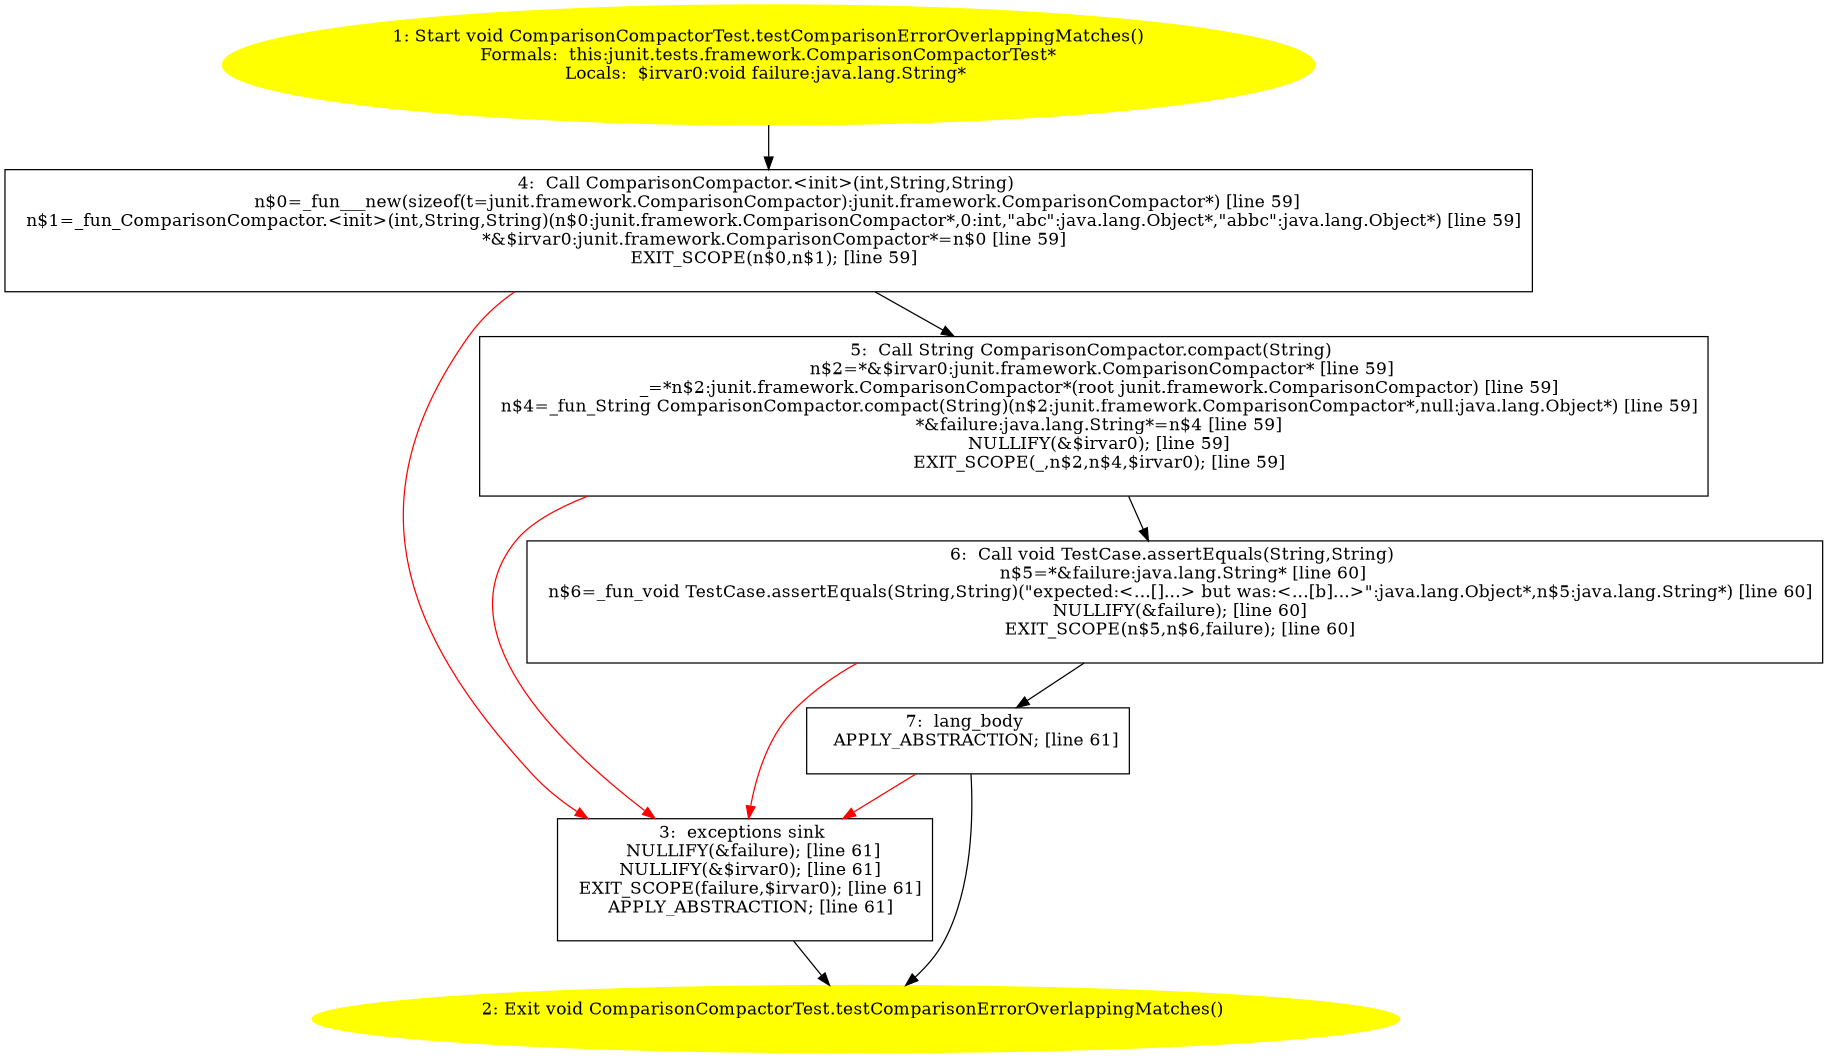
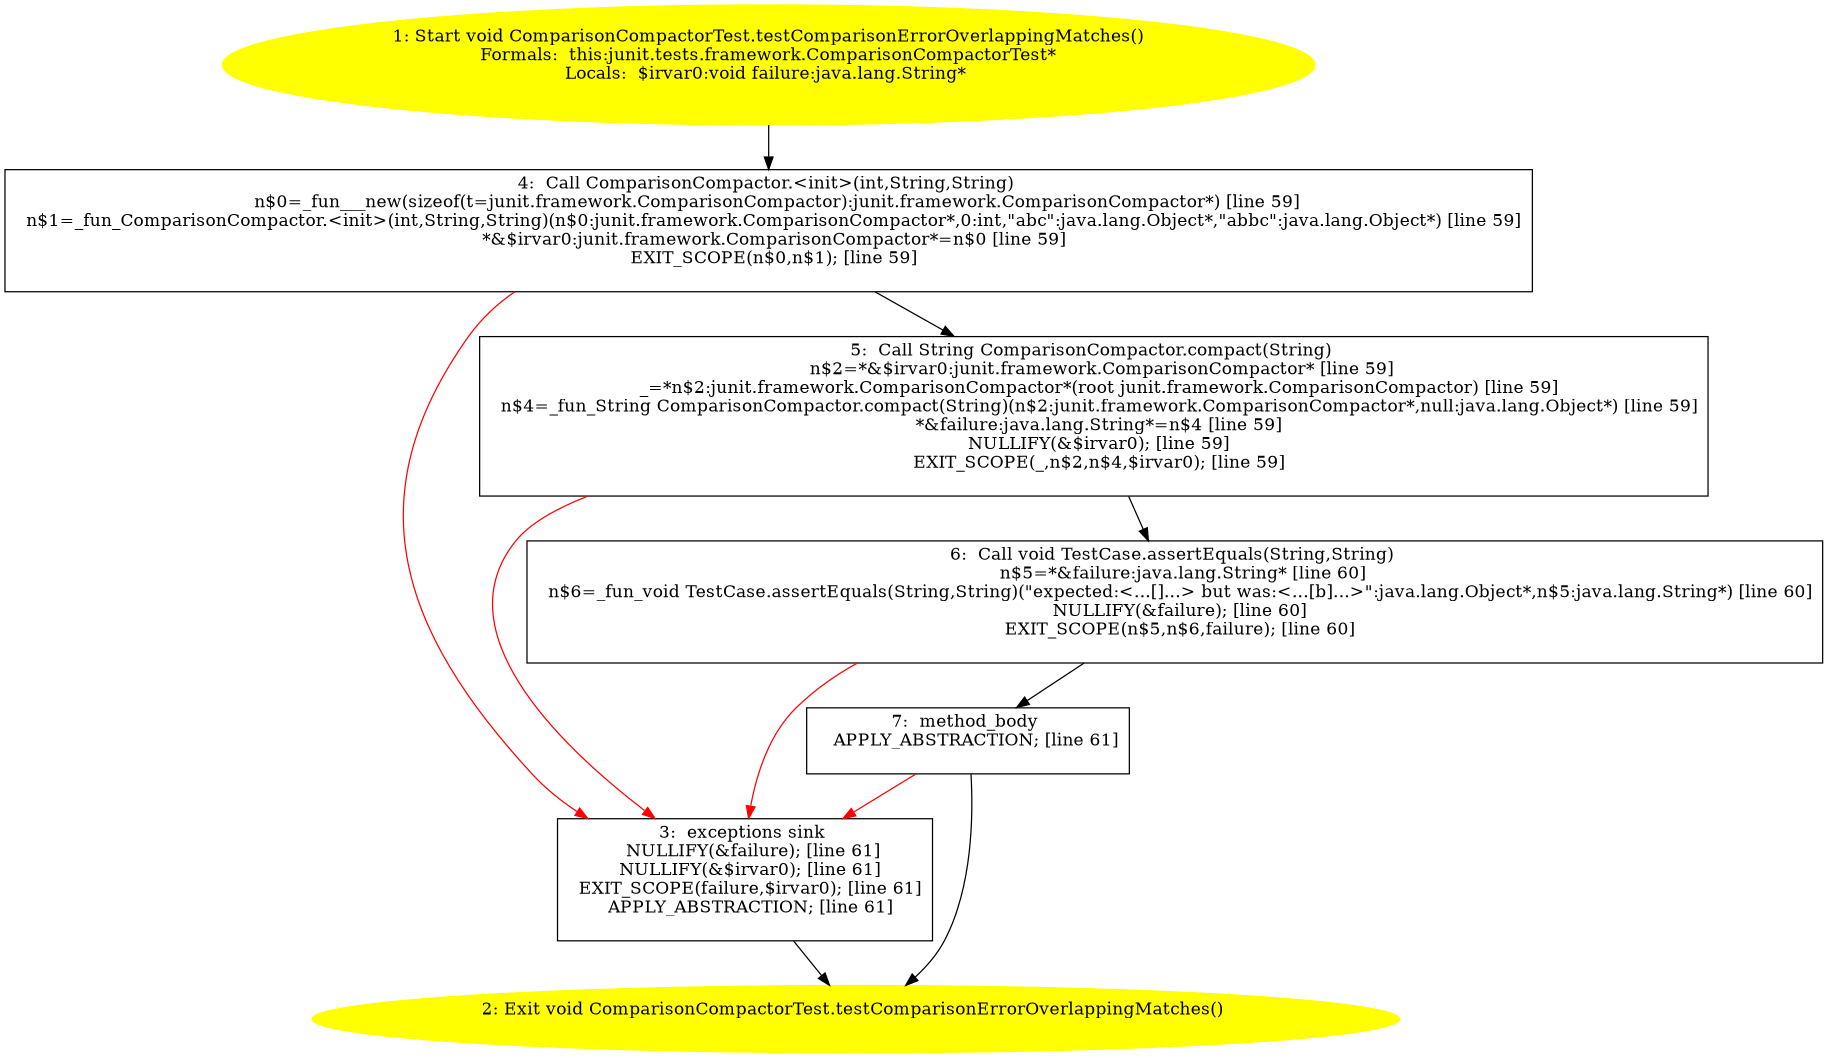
(968, 741) -> (968, 741)
